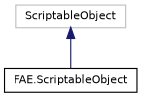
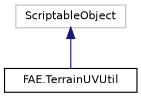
(71, 80) -> (71, 80)
